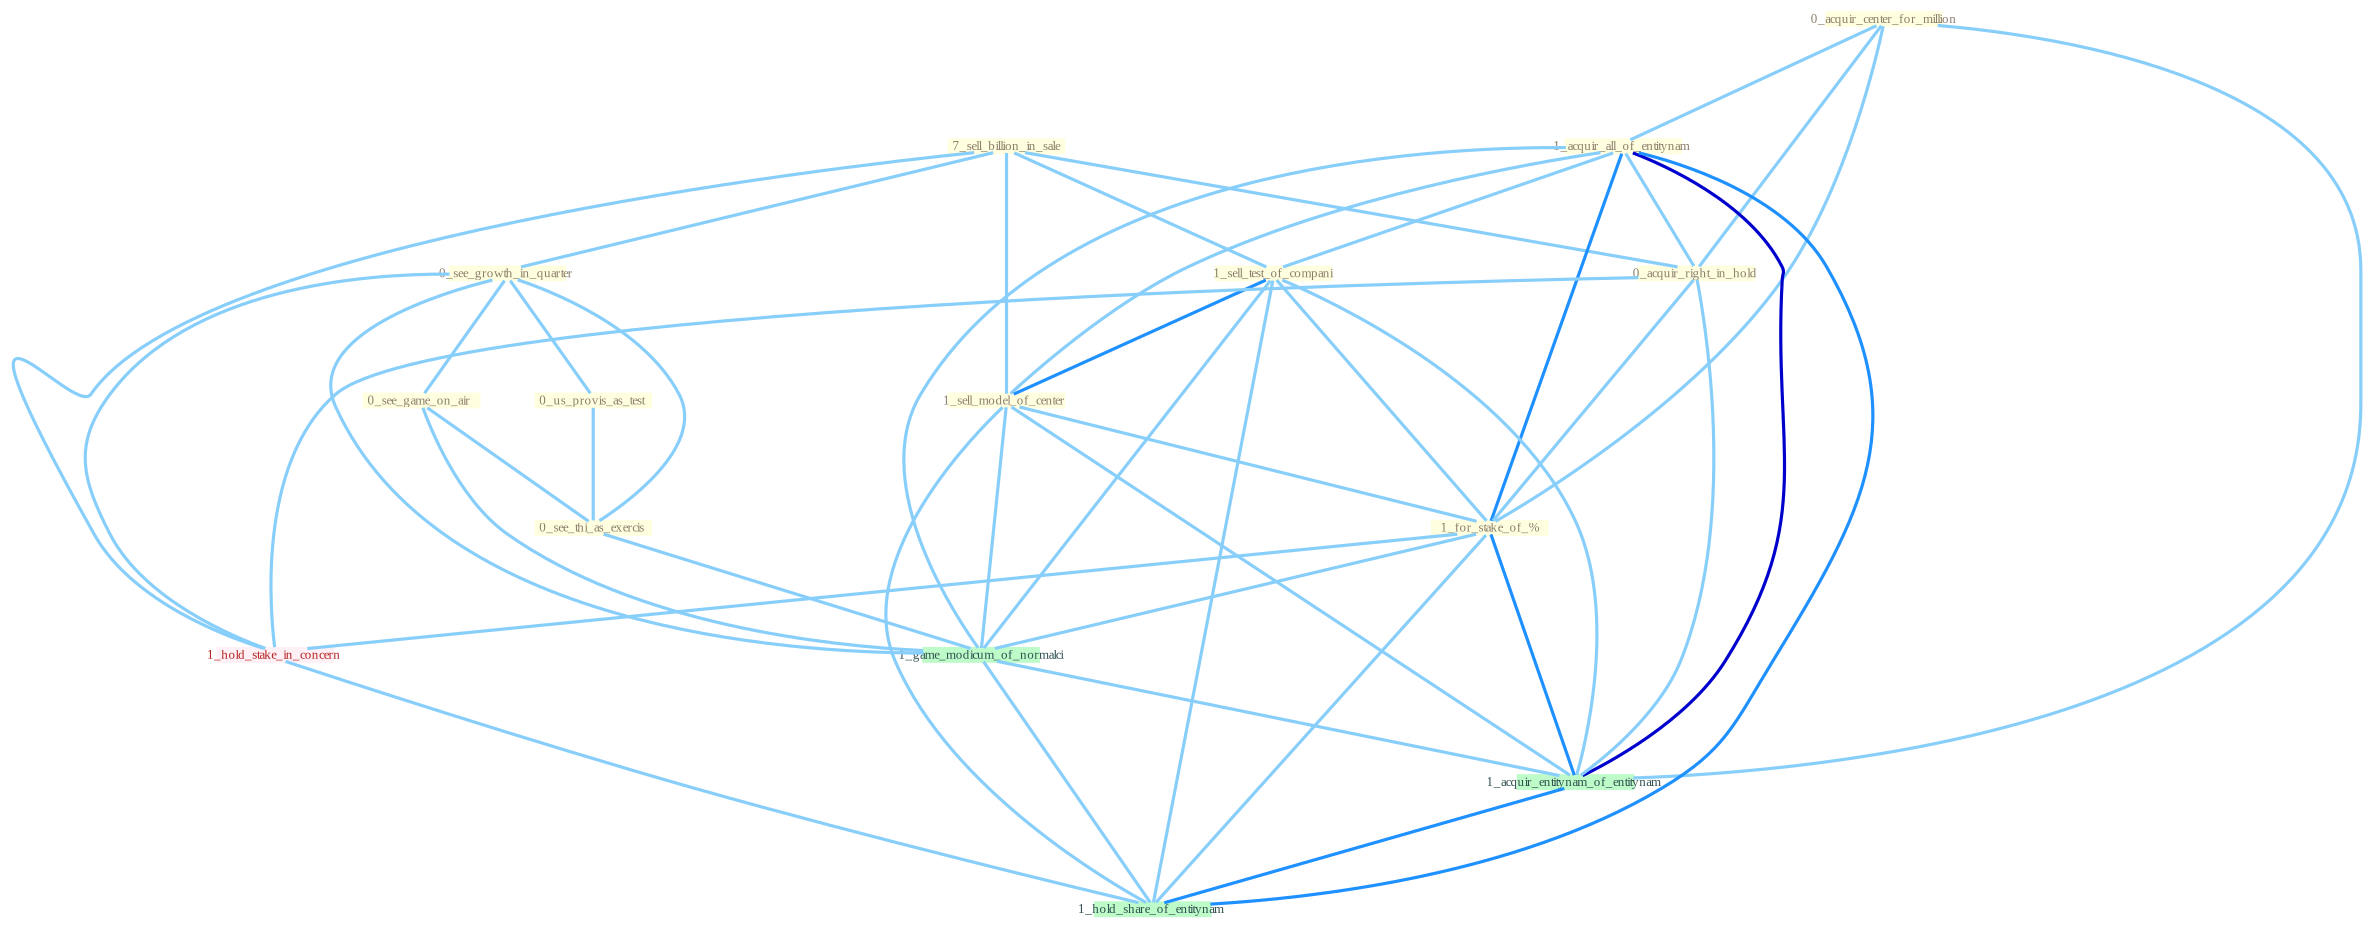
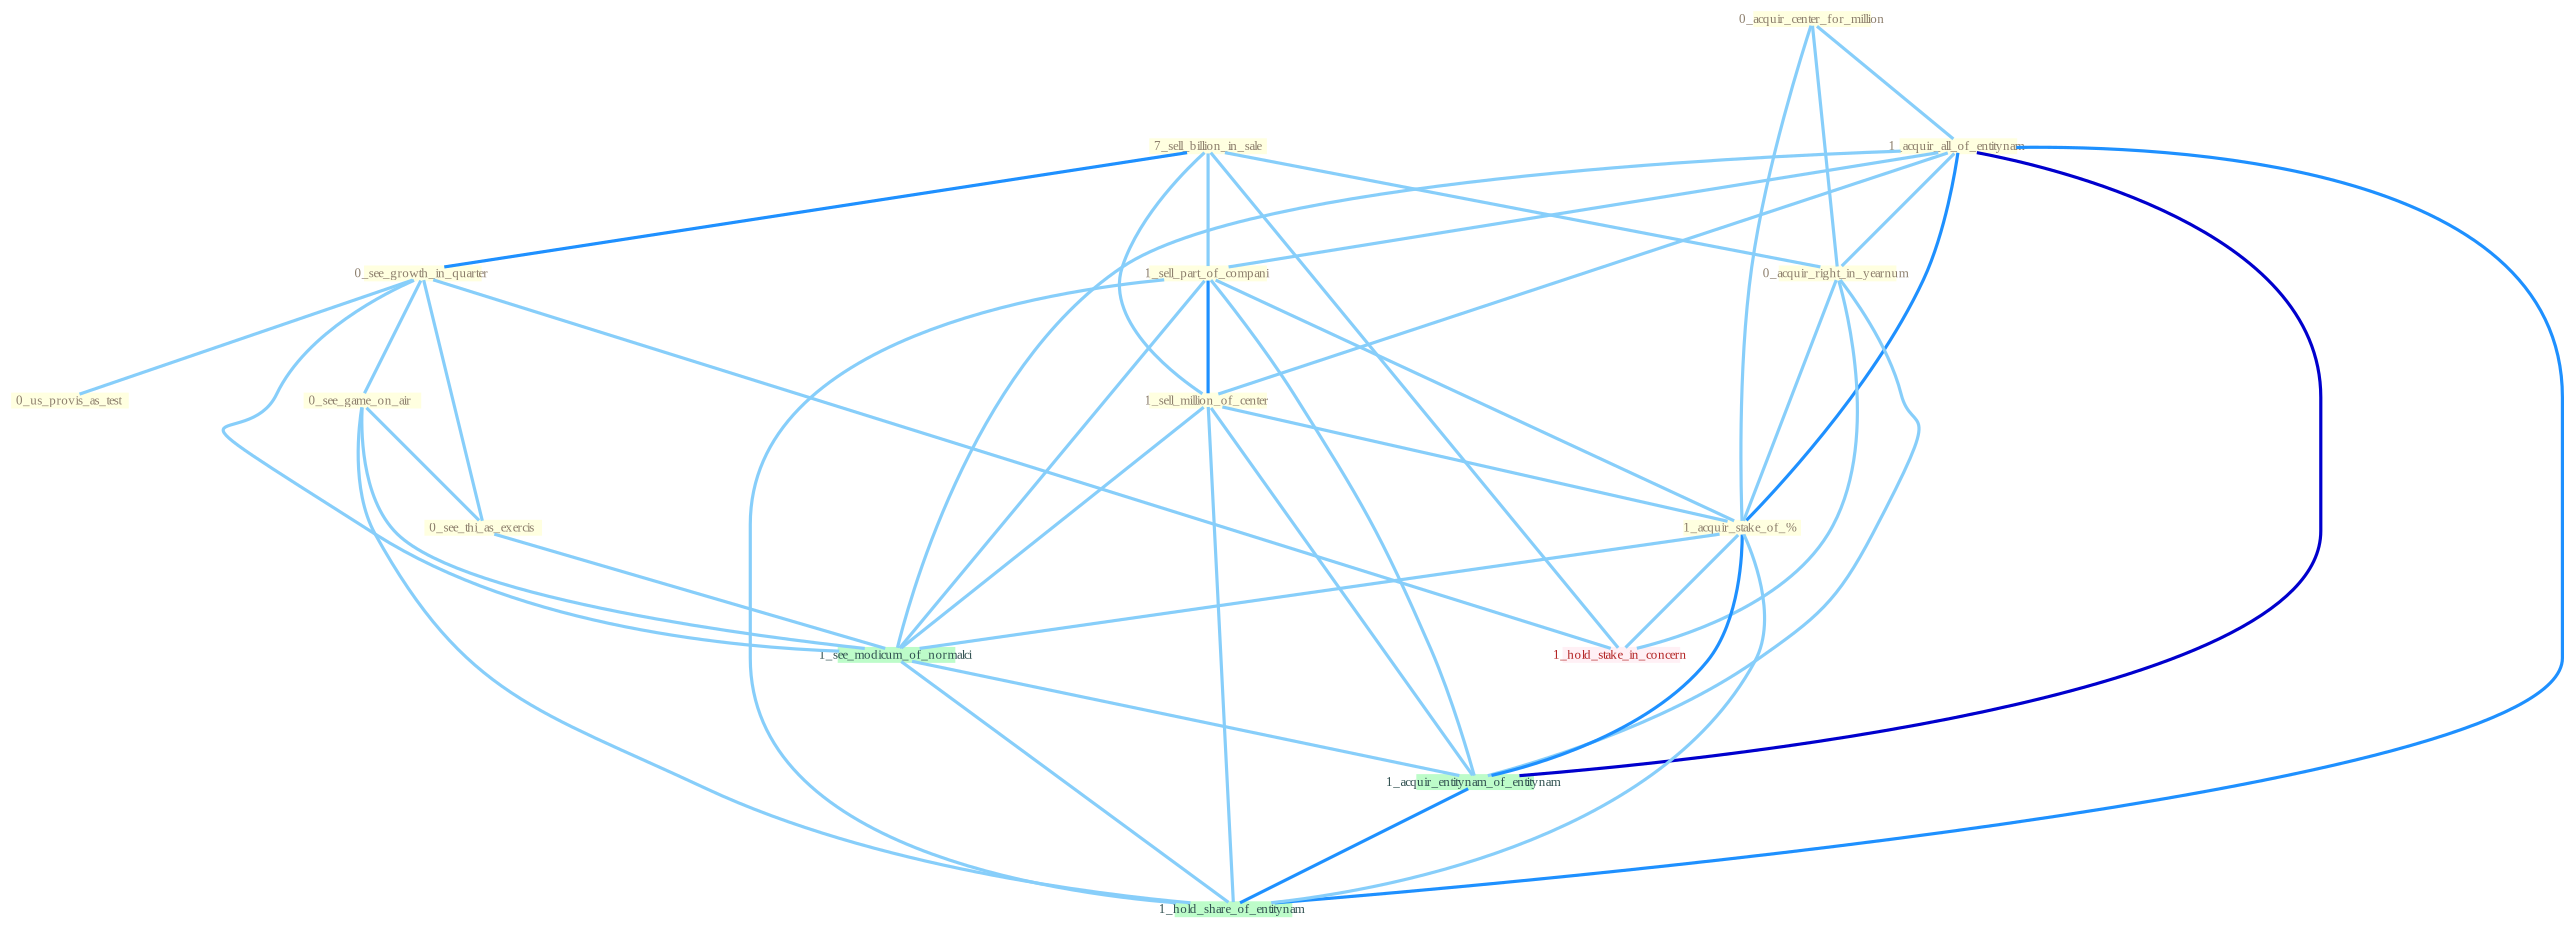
(757, 210) -> (816, 210)
(1274, 273) -> (1208, 273)
(1696, 273) -> (1838, 273)
(1007, 401) -> (1208, 401)
(593, 464) -> none
(2335, 515) -> none
(1490, 528) -> (1742, 528)
(981, 655) -> (897, 655)
(709, 792) -> (680, 776)
